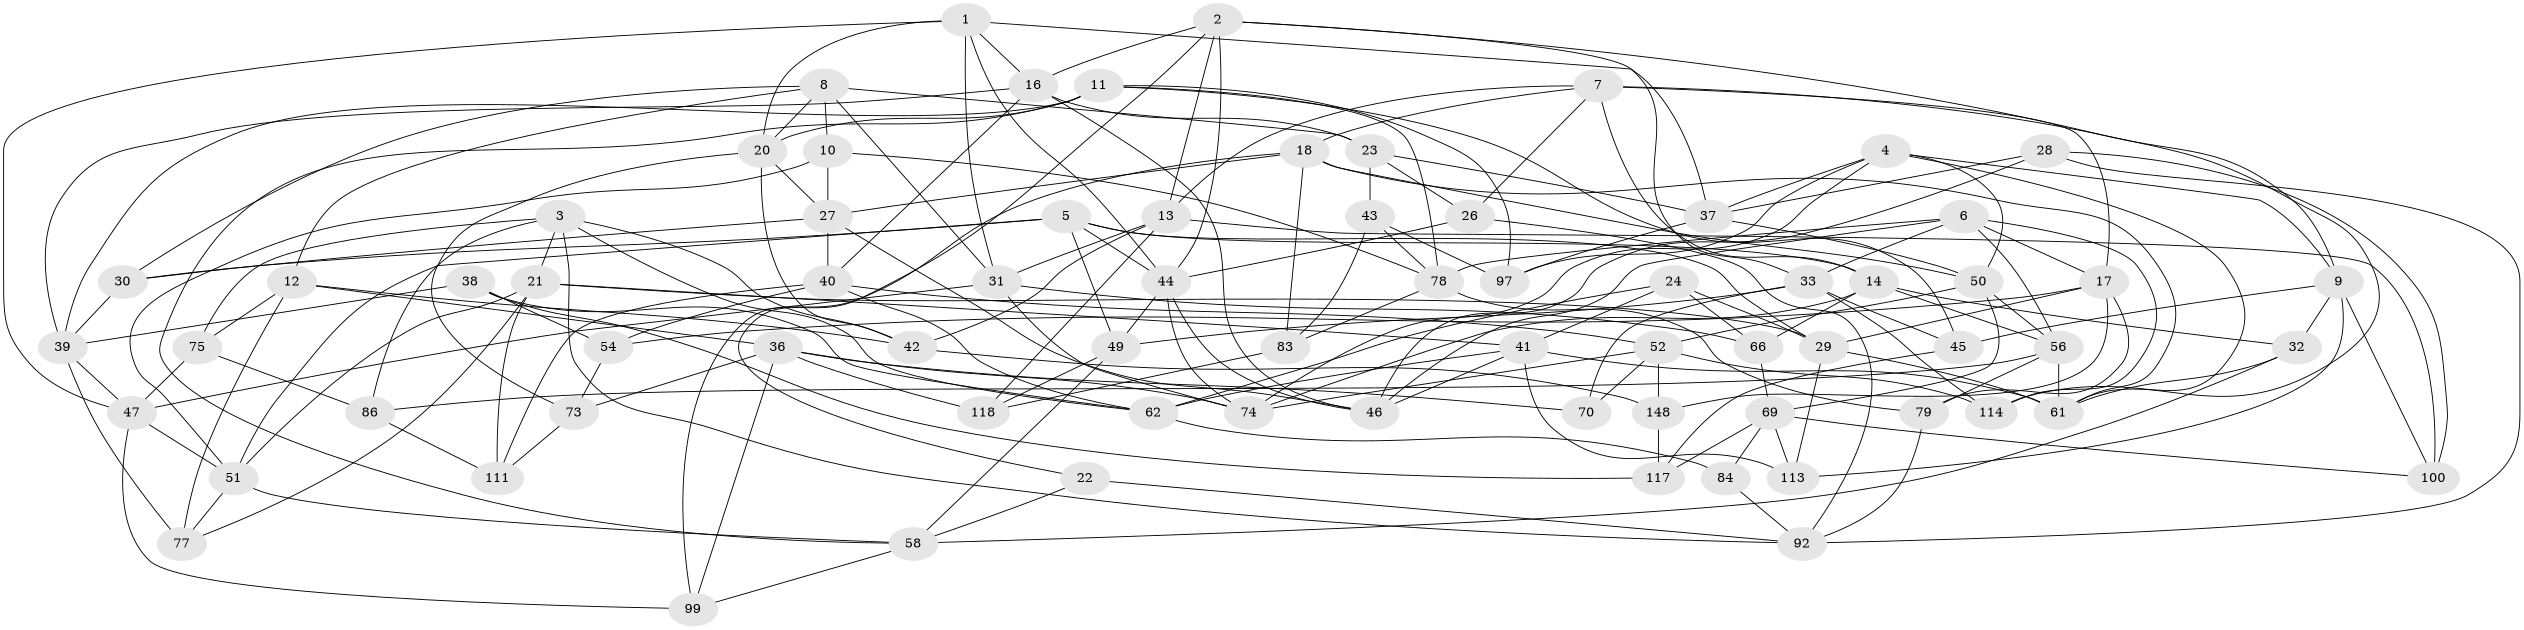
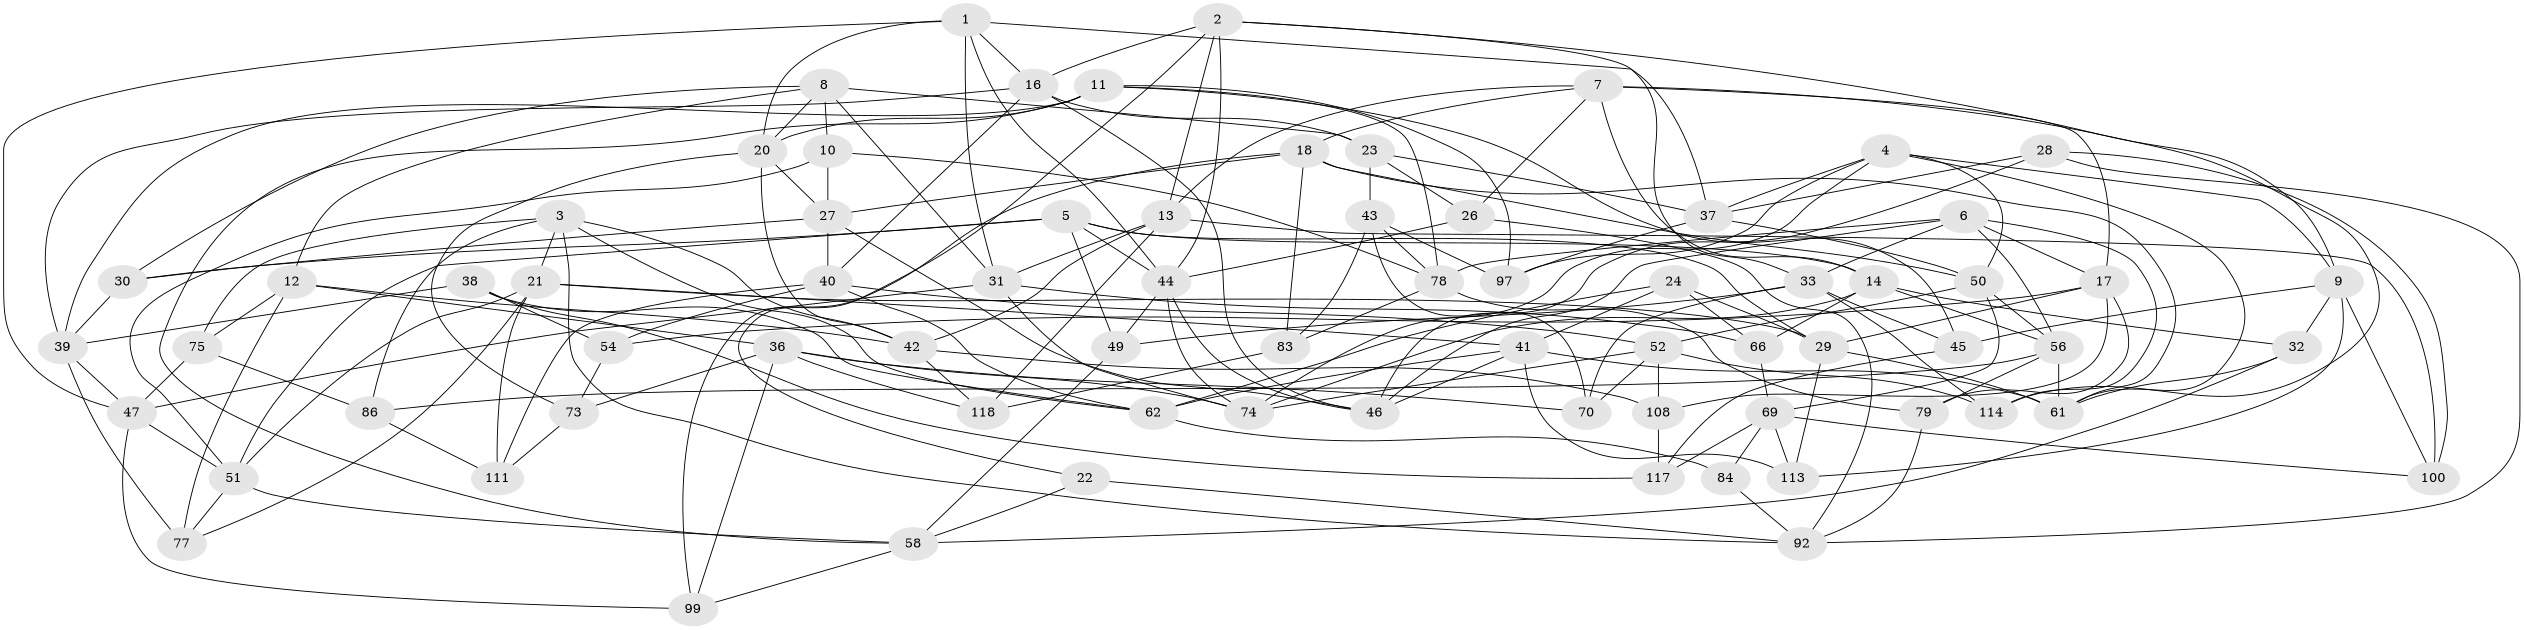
none -> (1481, 314)
(1064, 373) -> (948, 380)
(1658, 413) -> (1658, 413)
